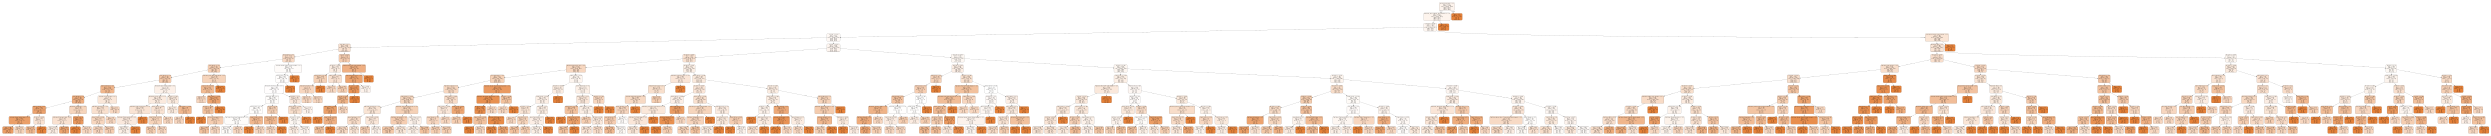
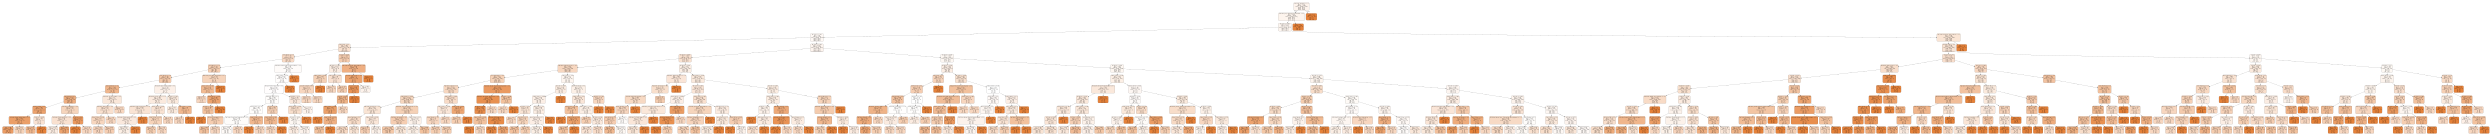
(2117, 89) -> none
(1154, 130) -> (1154, 130)
